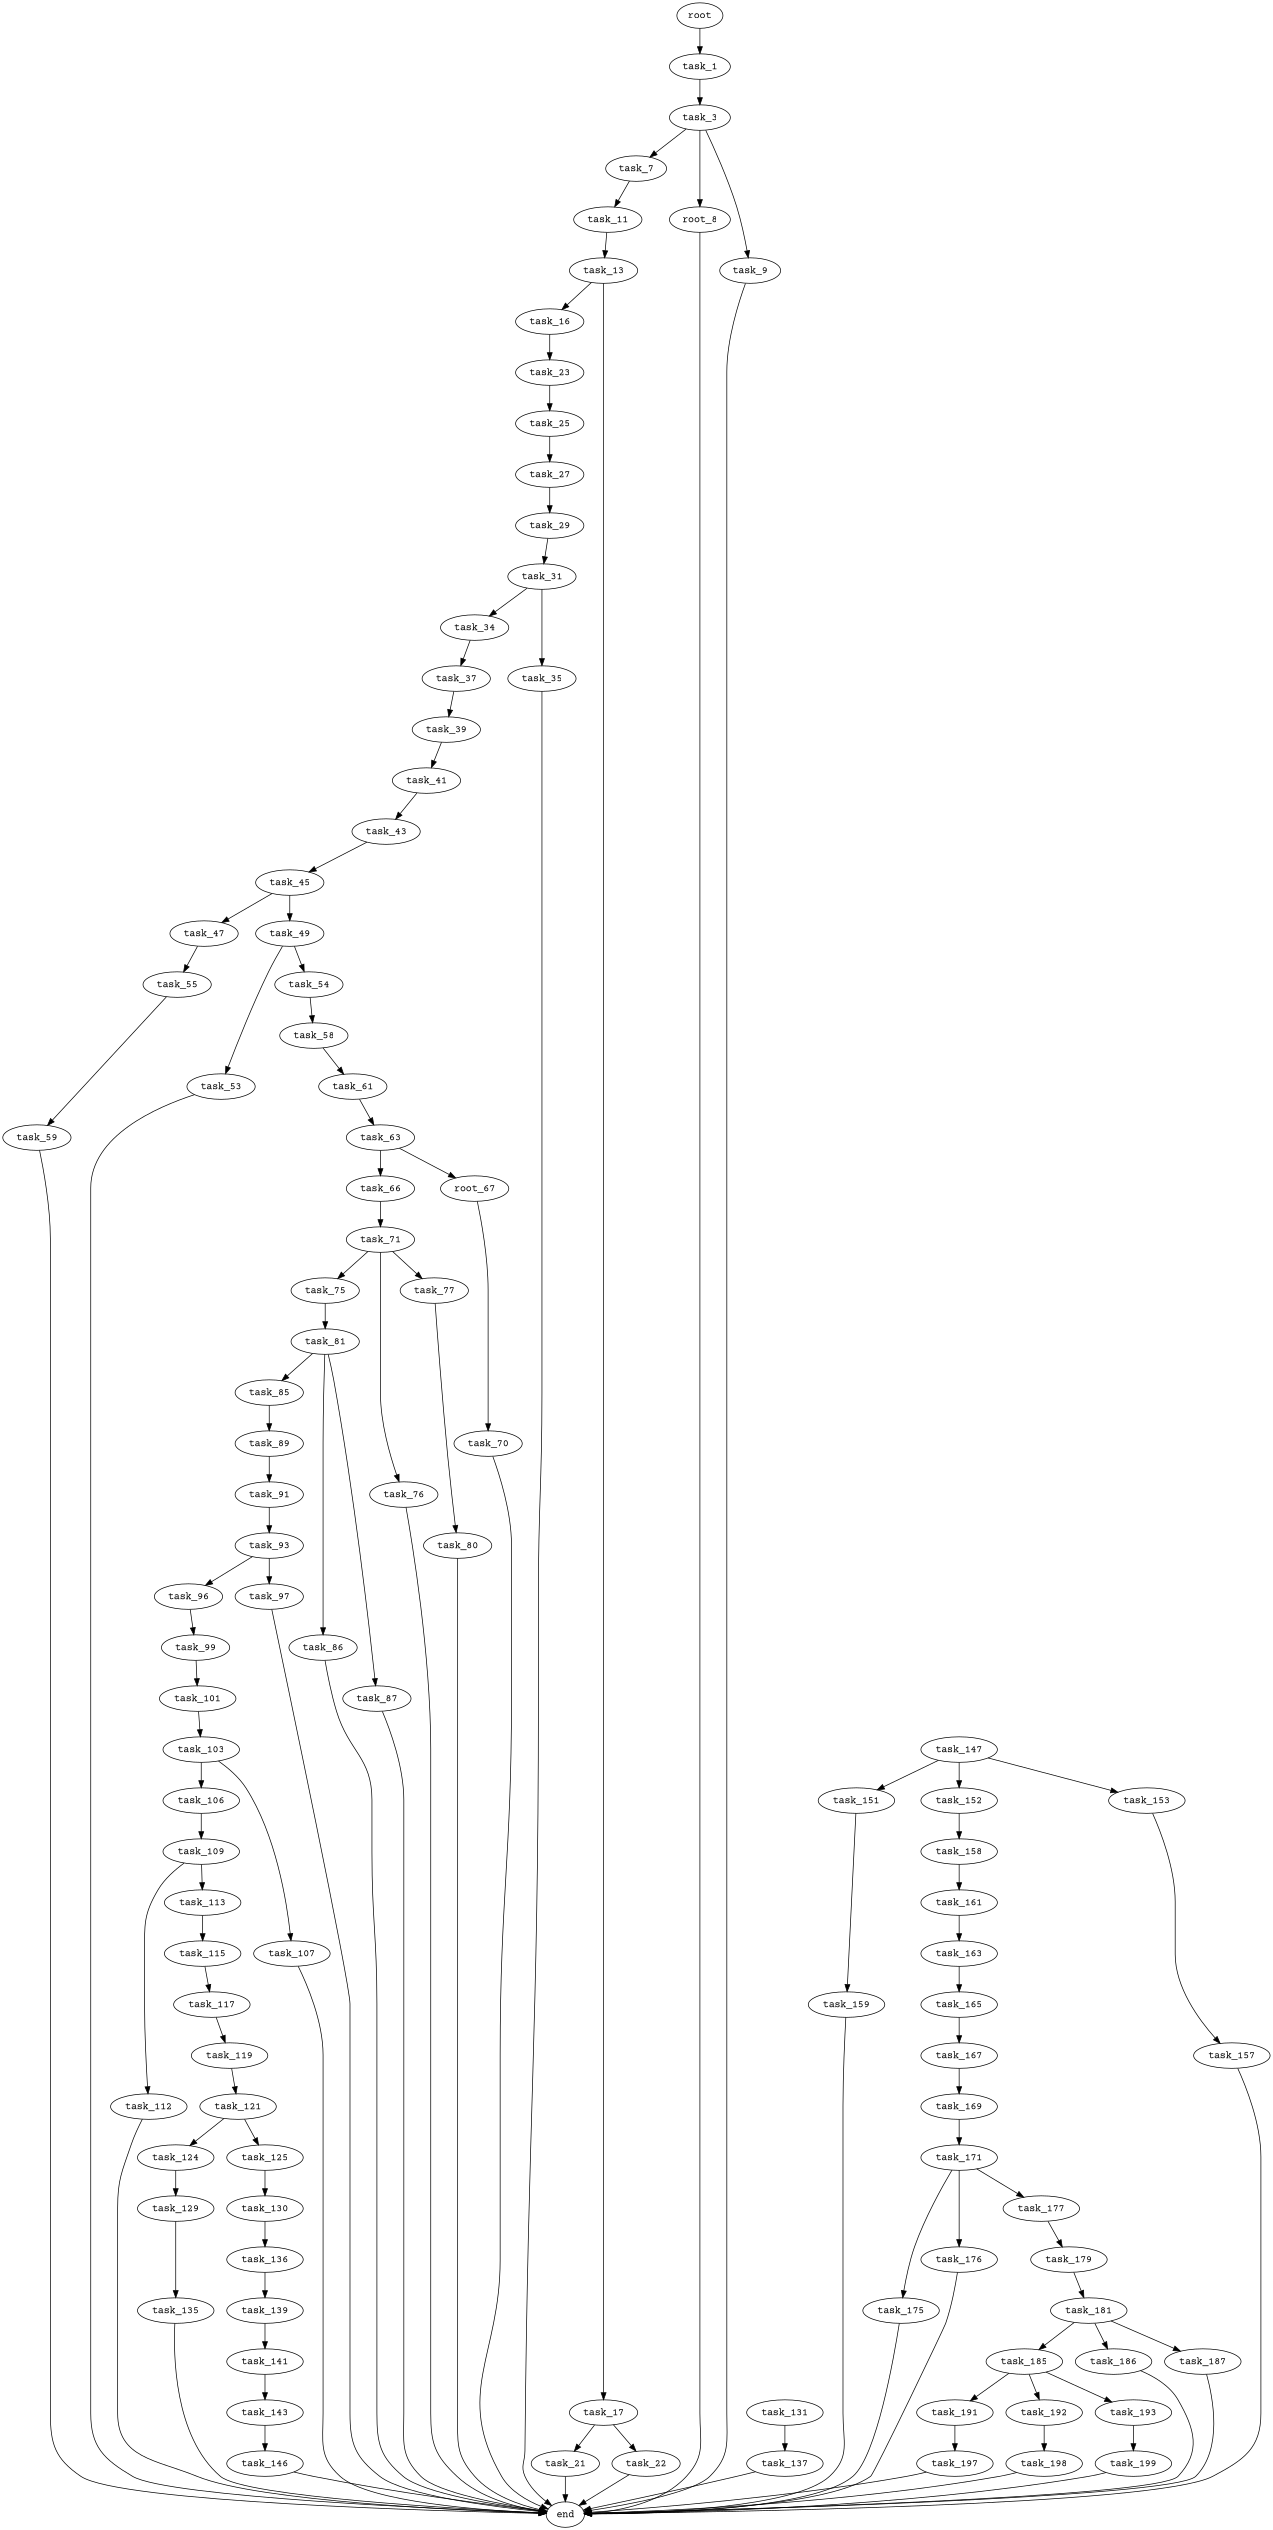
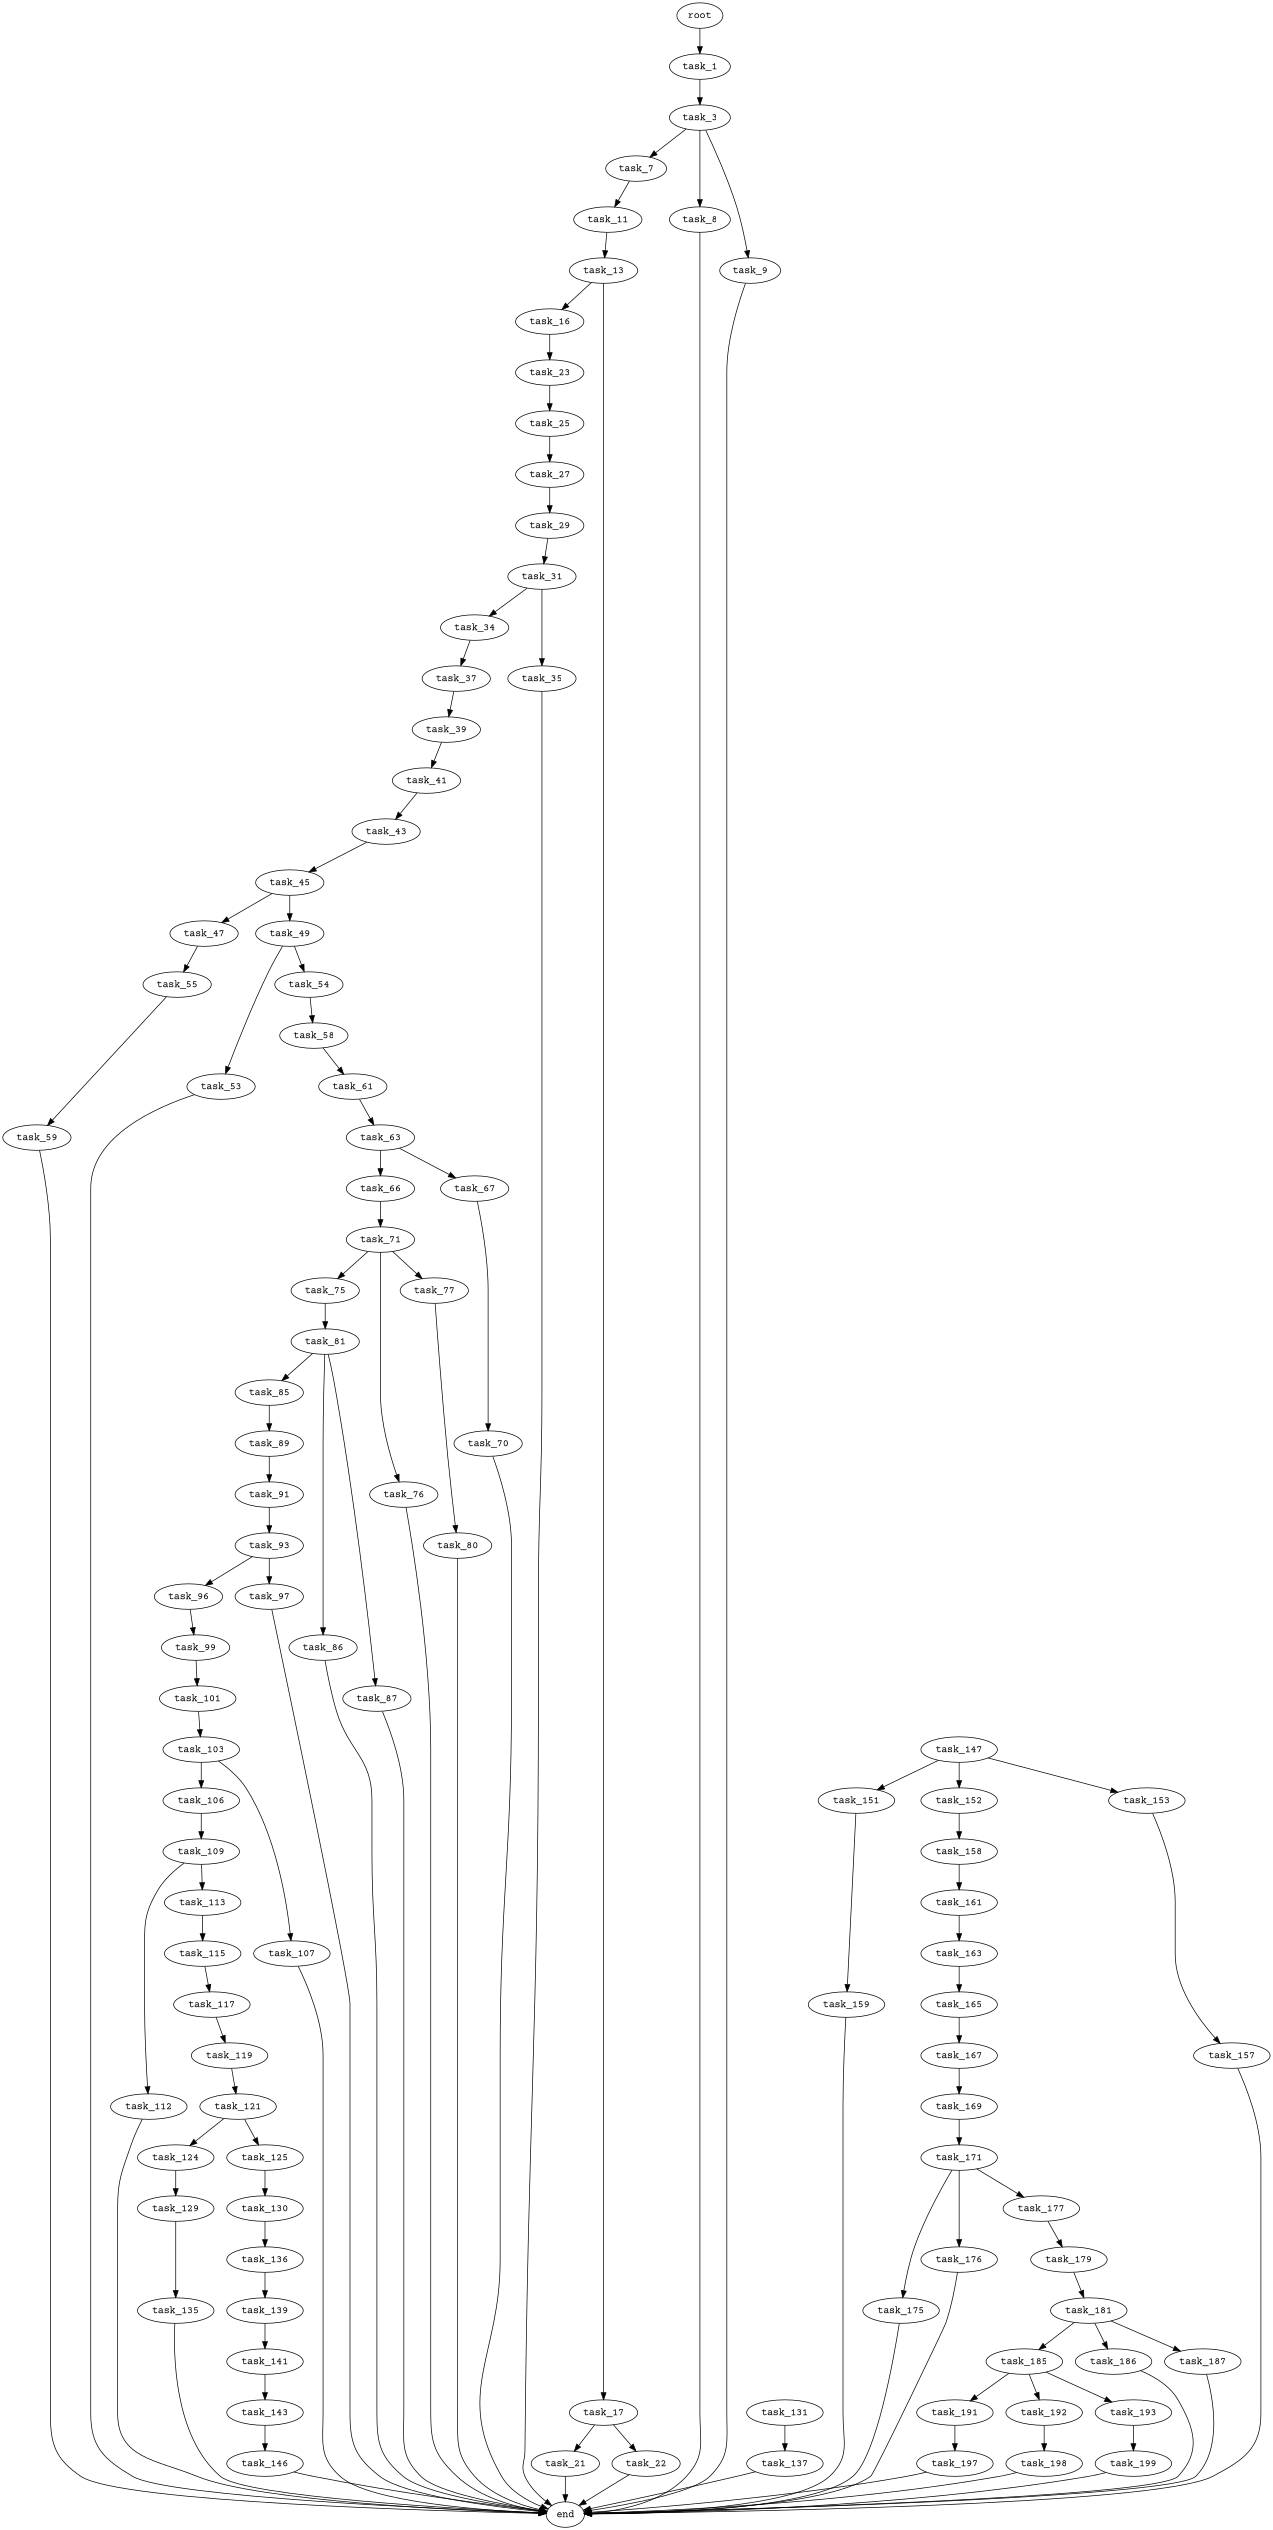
(700, 220) -> (700, 220)
(475, 1189) -> (475, 1189)
